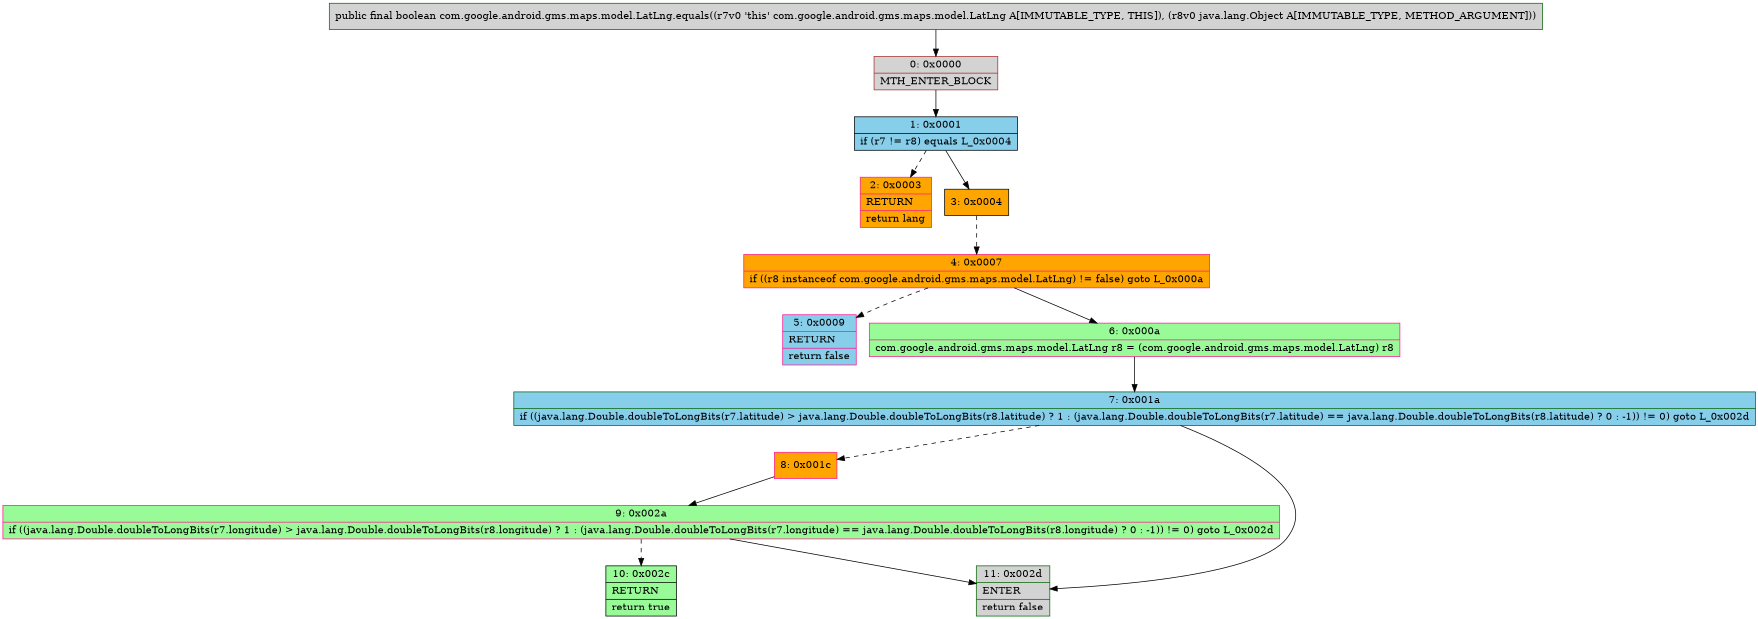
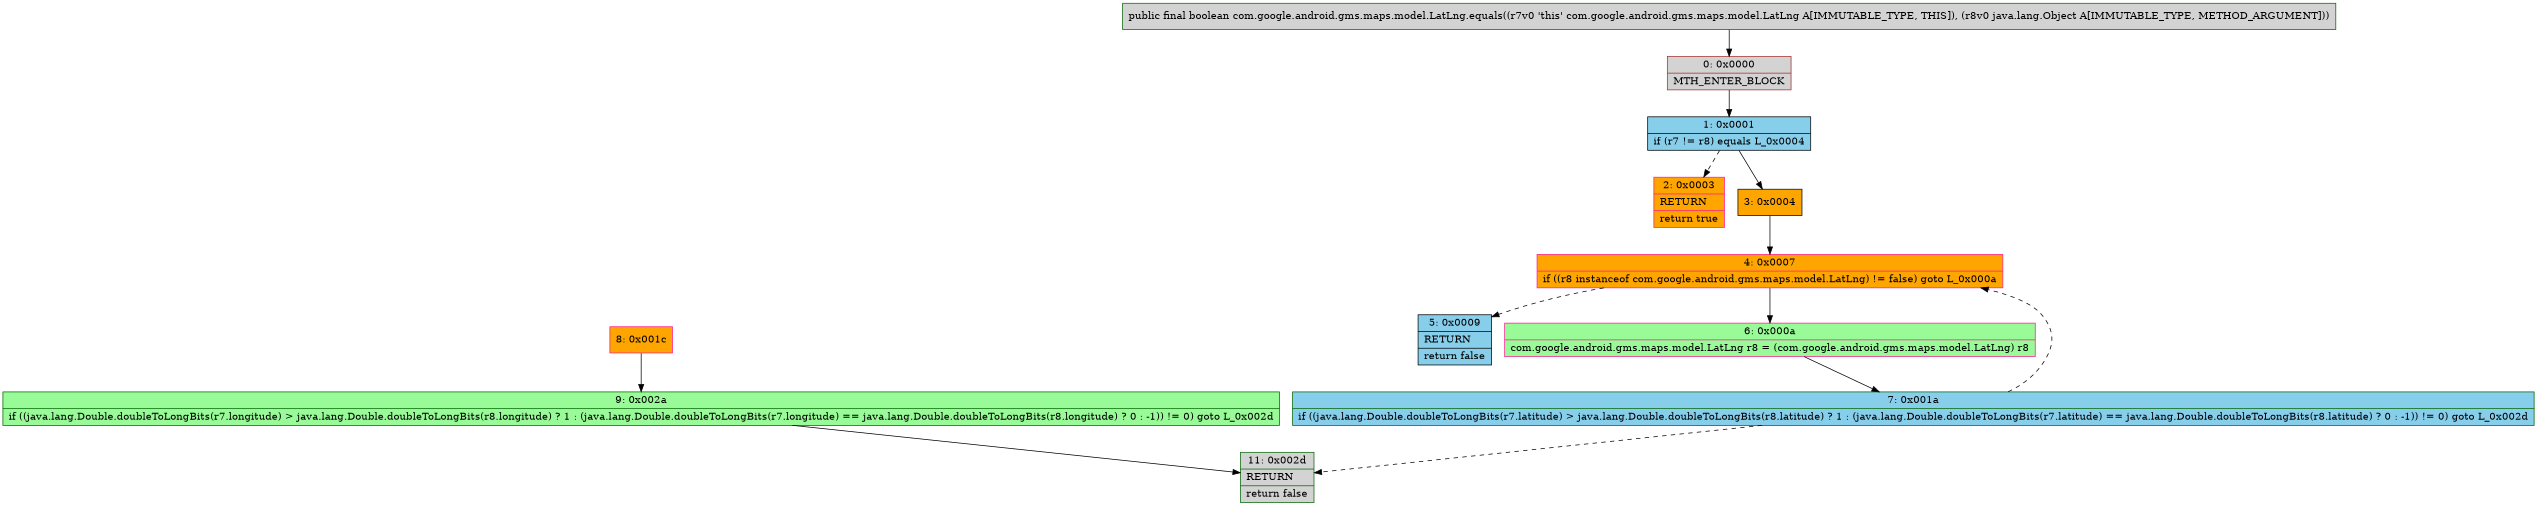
(896, 219) -> (1689, 219)
(977, 231) -> (1770, 231)
(819, 340) -> (1455, 340)
(942, 442) -> (2051, 332)
(641, 522) -> (641, 409)
(1261, 555) -> (1542, 449)
(641, 591) -> none
(1001, 591) -> (1270, 477)
